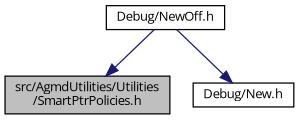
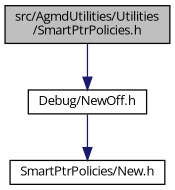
(135, 48) -> (87, 60)
(243, 95) -> (87, 172)
